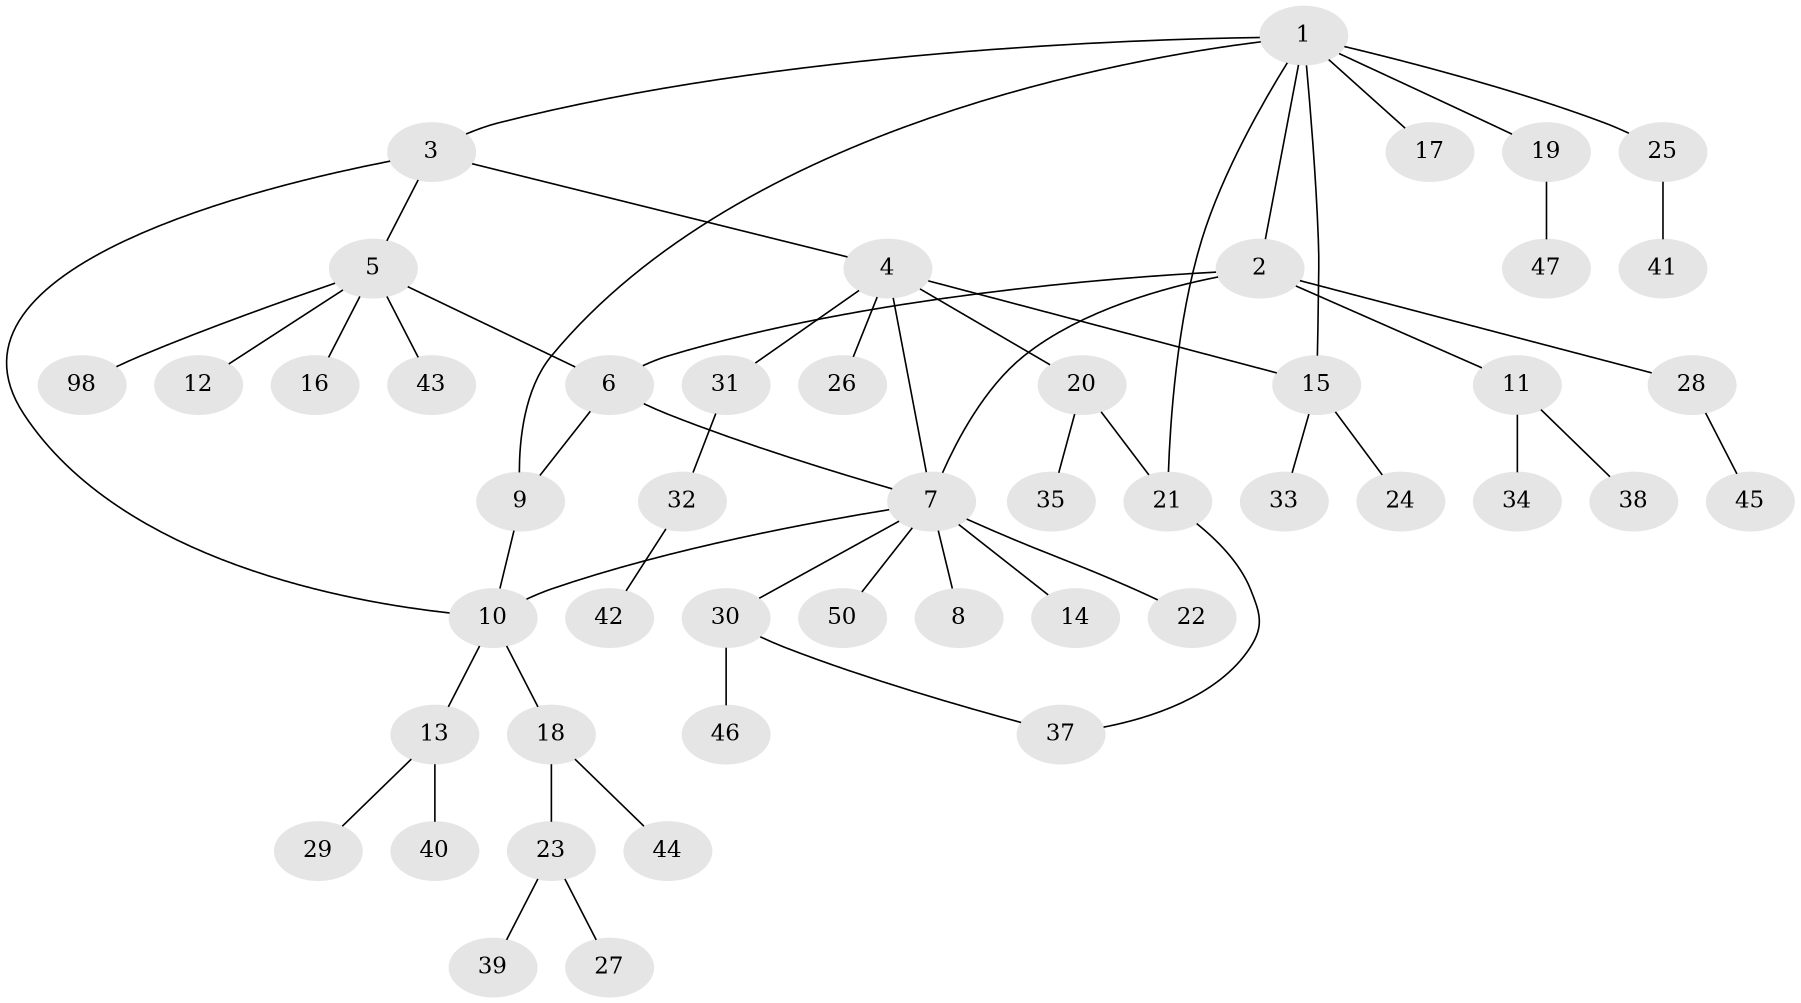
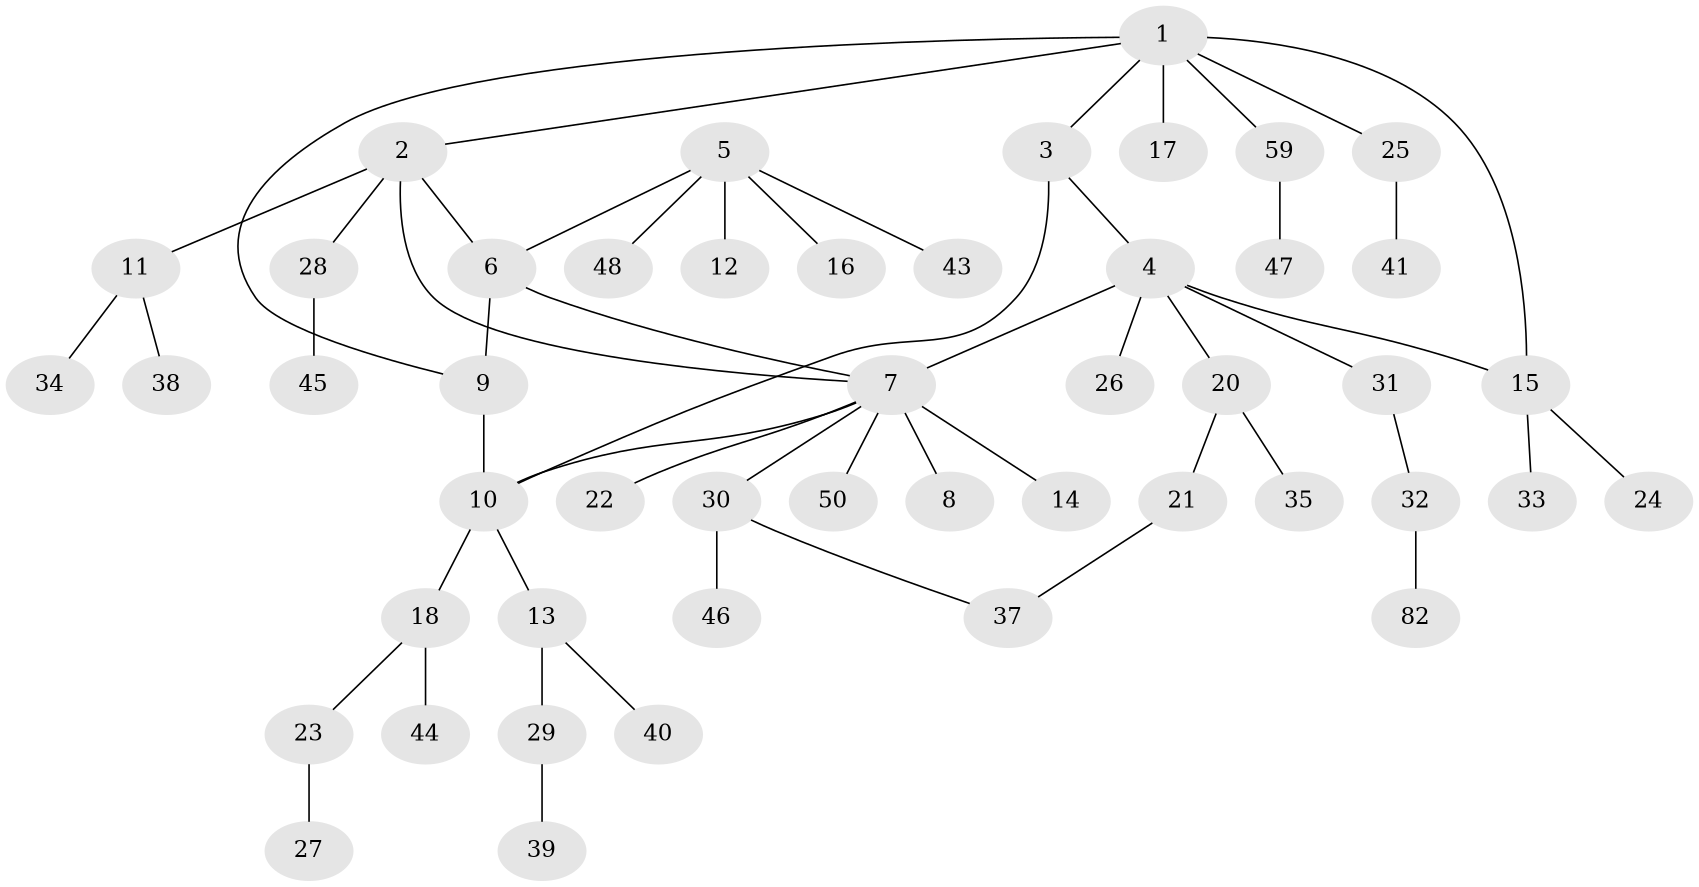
(1546, 152) -> (1280, 152)
(402, 210) -> none
(1197, 258) -> none
(82, 385) -> (608, 269)
(610, 618) -> (1416, 618)
(522, 909) -> (542, 793)
